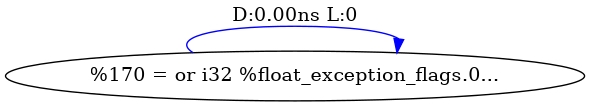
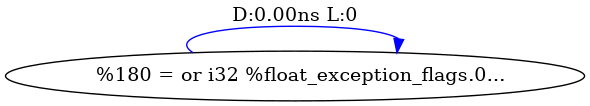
(295, 76) -> (295, 76)
